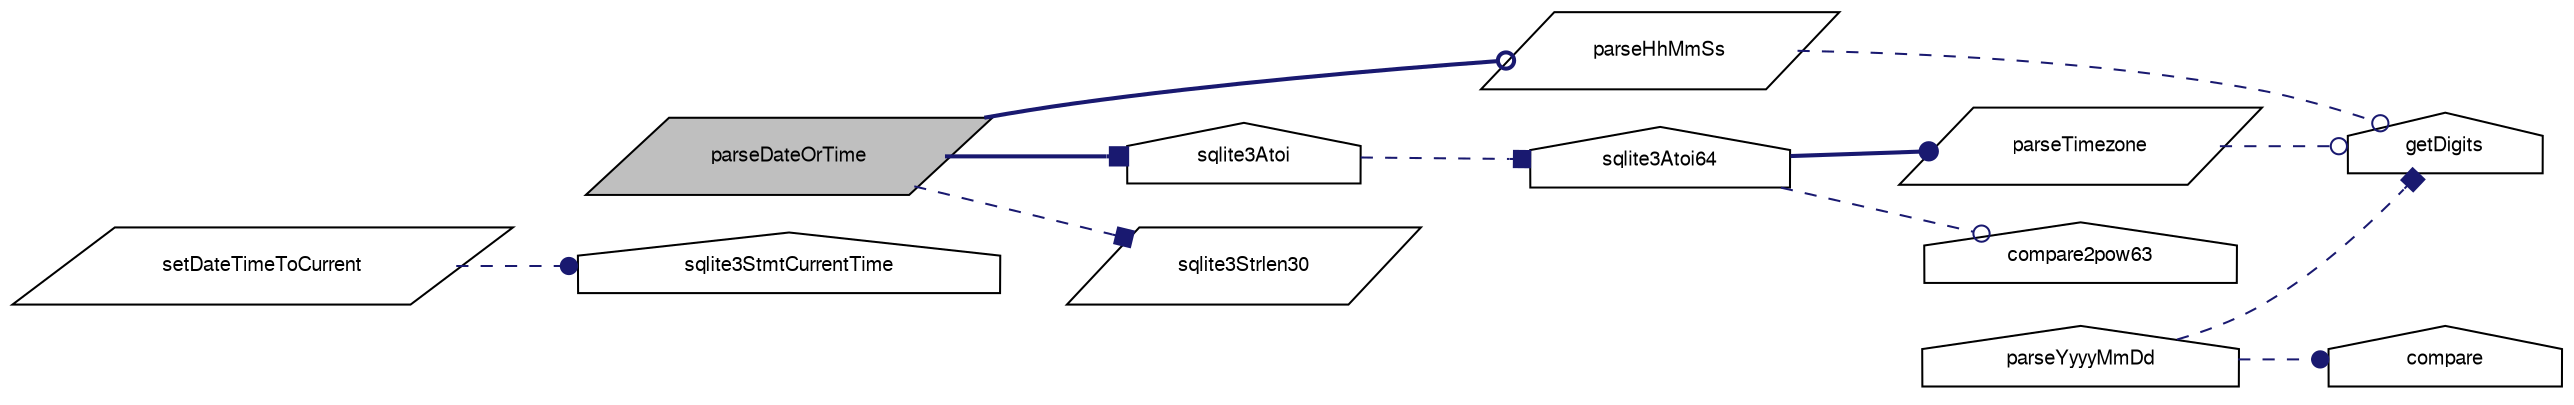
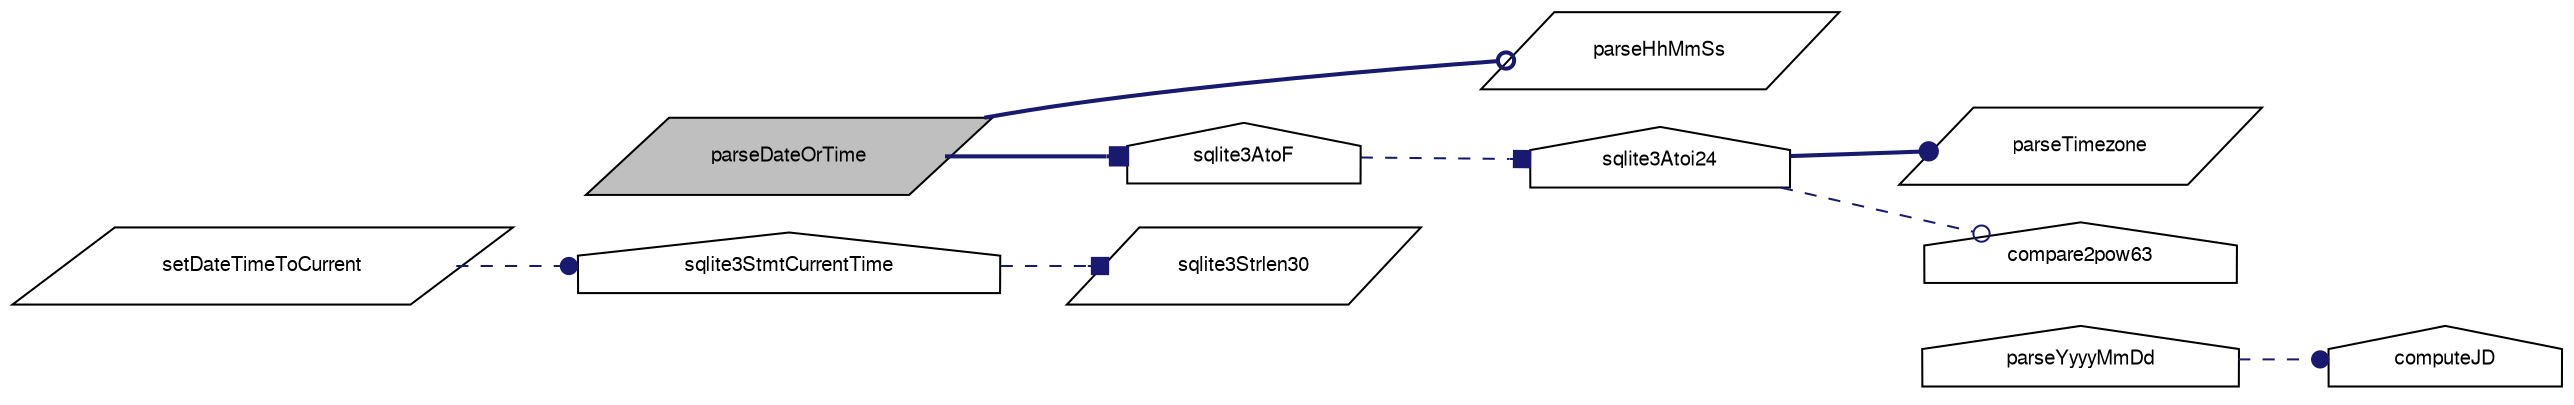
(2445, 146) -> none
(1244, 156) -> (1244, 156)
(1660, 160) -> (1660, 160)
(1013, 210) -> (1044, 266)
(2445, 359) -> (2445, 359)
